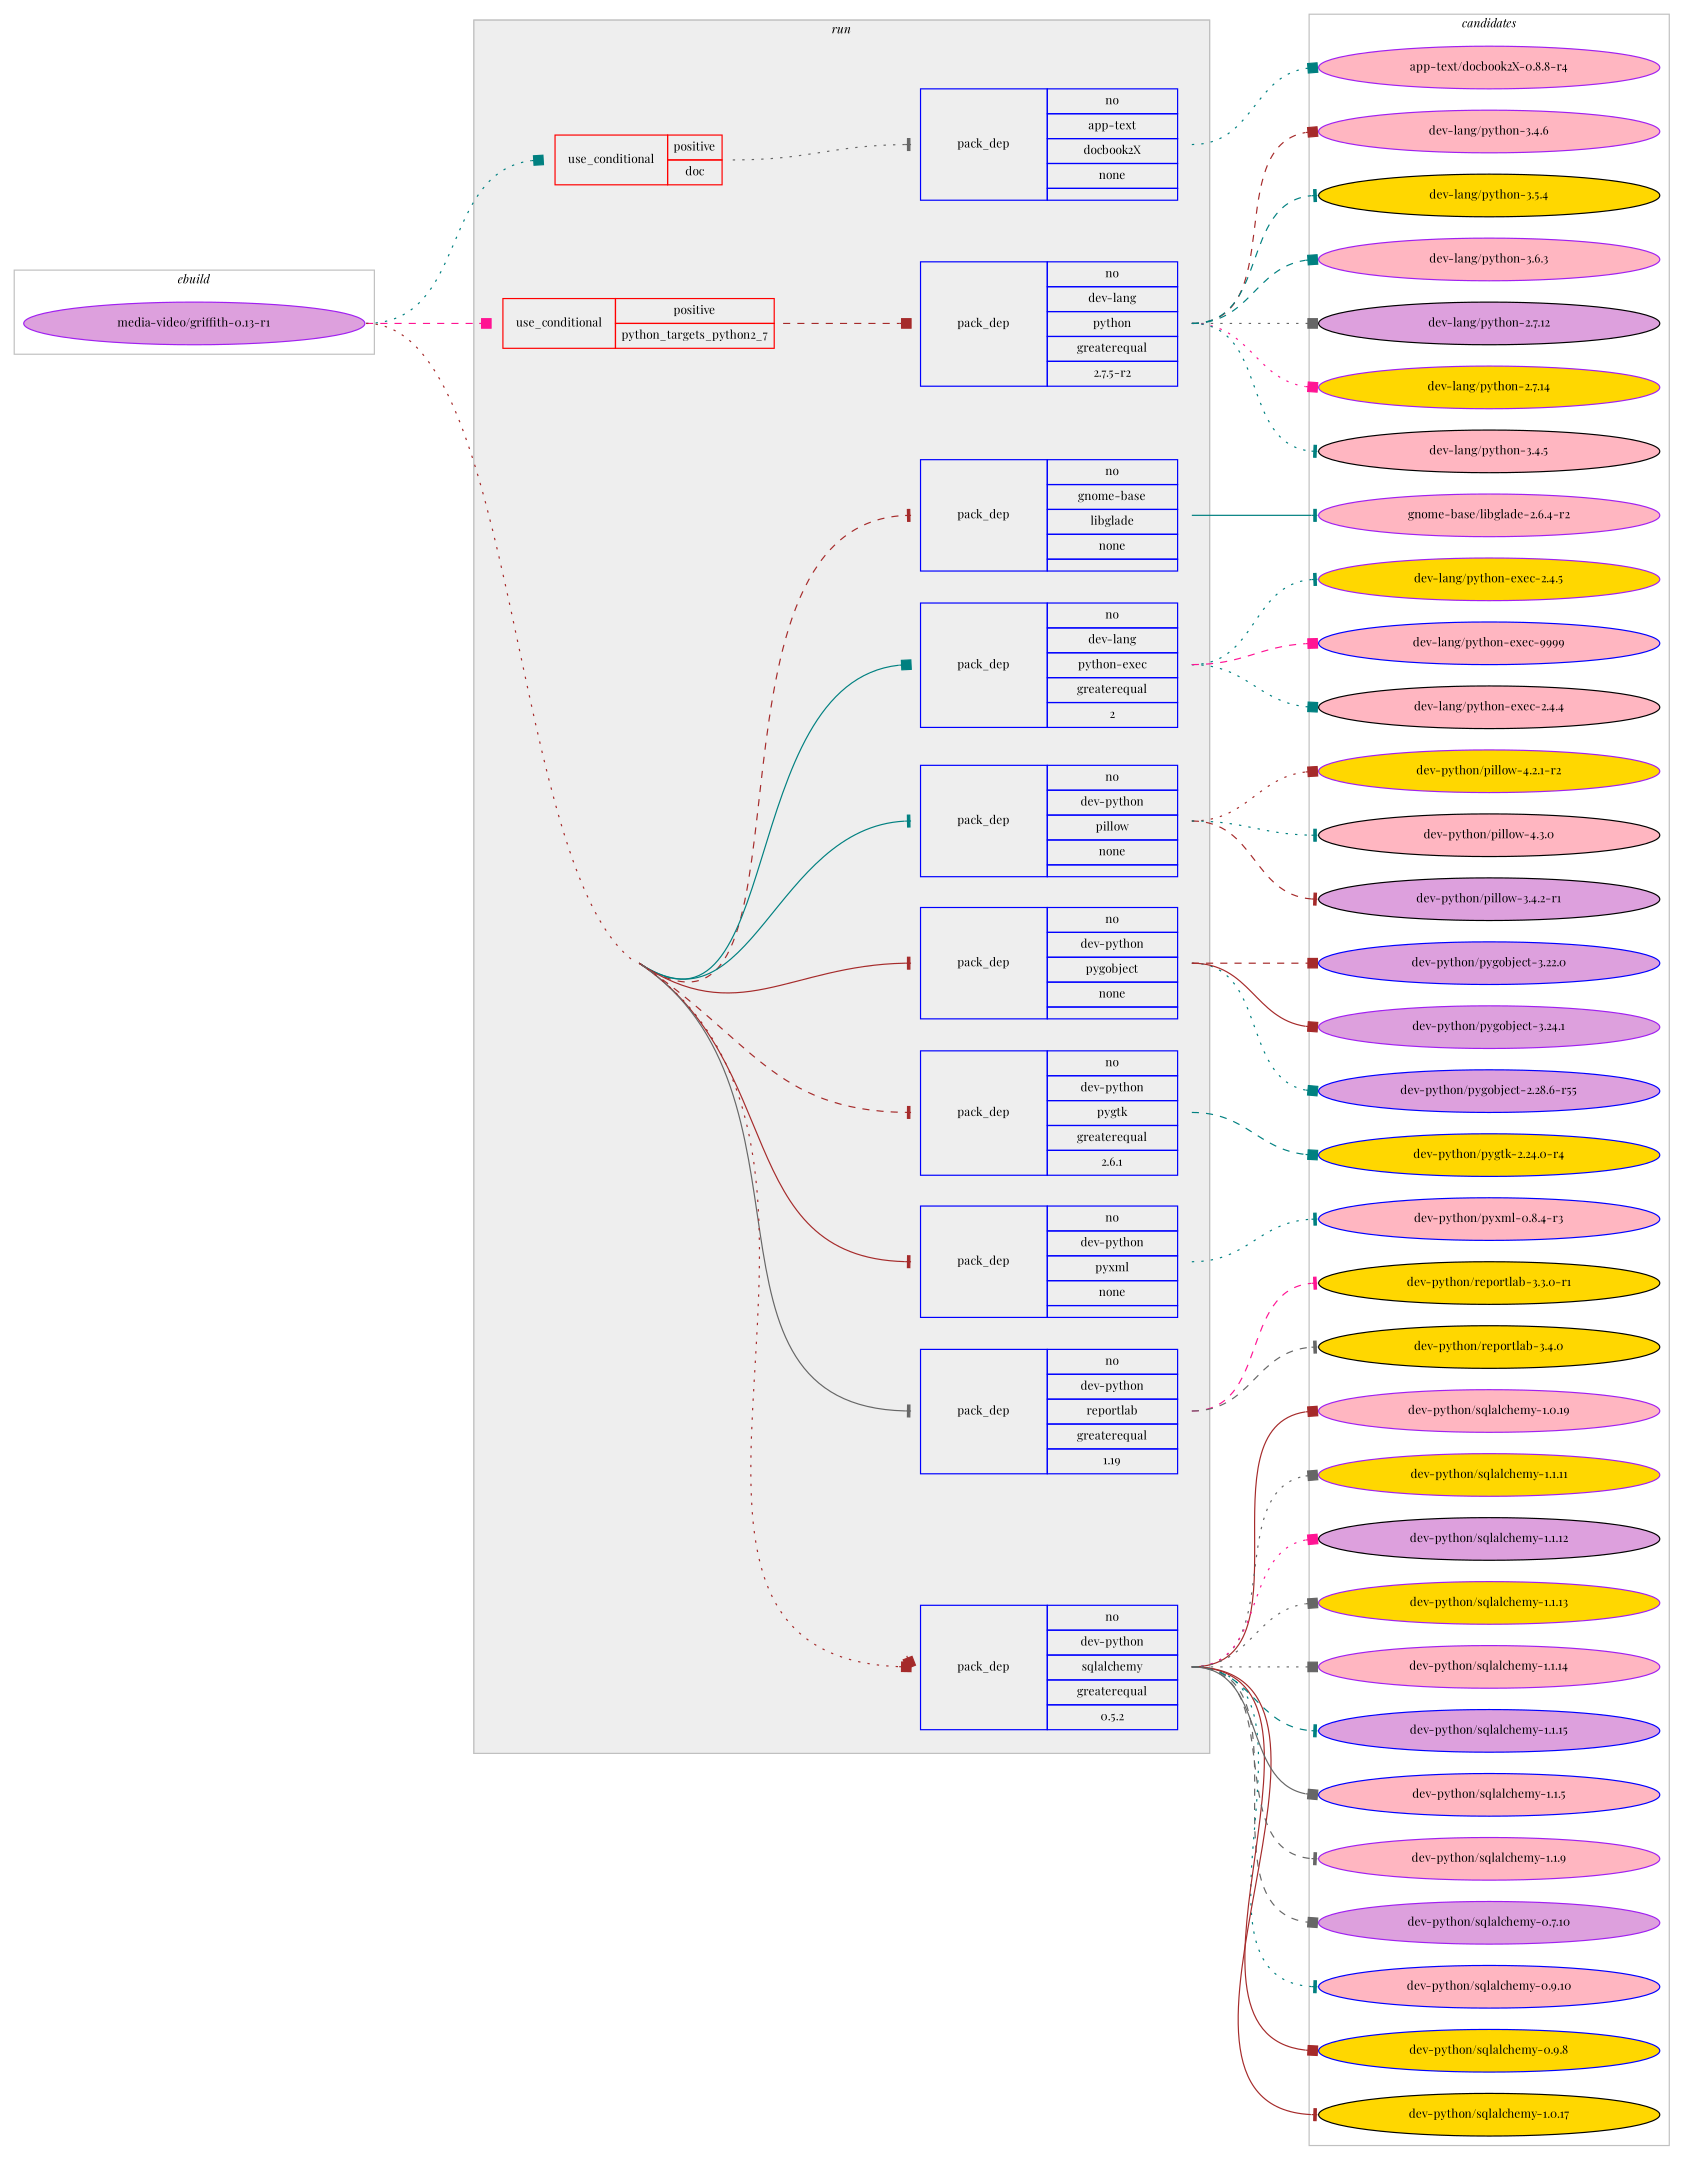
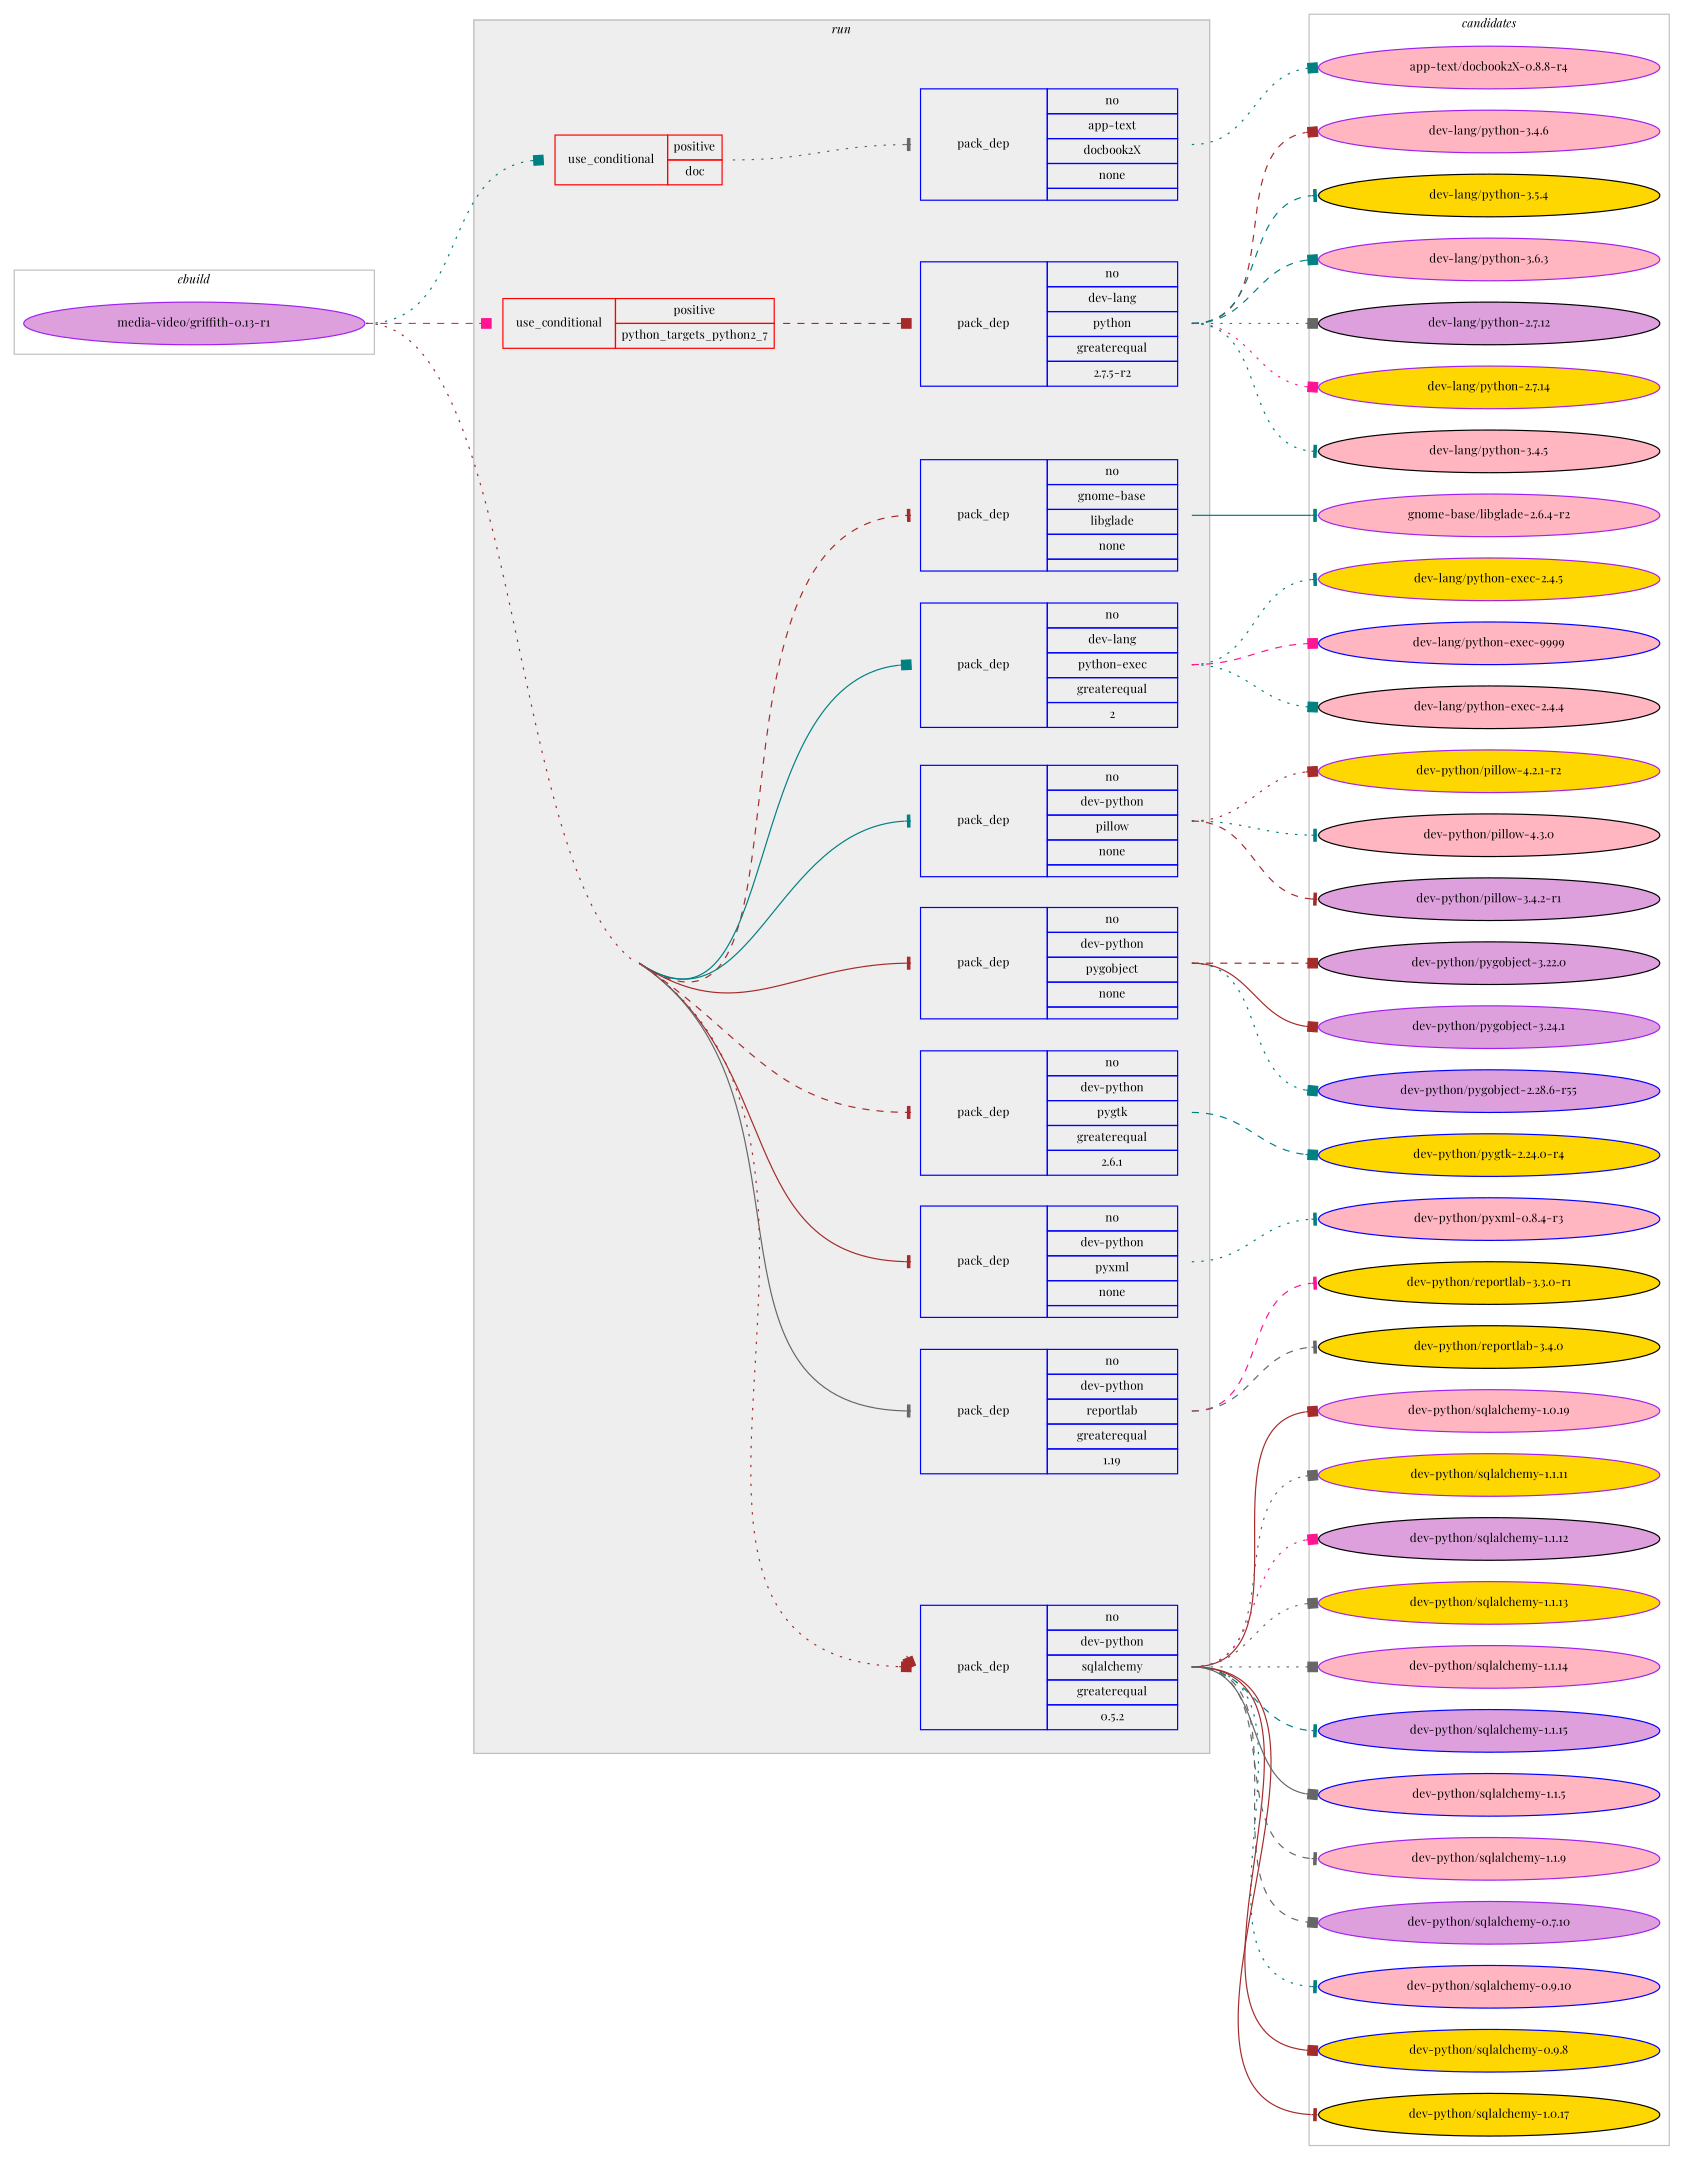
(1489, 963) -> (1489, 963)
